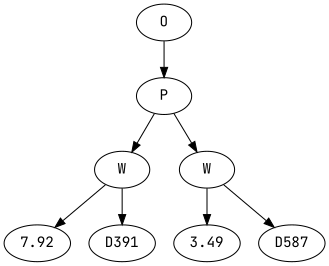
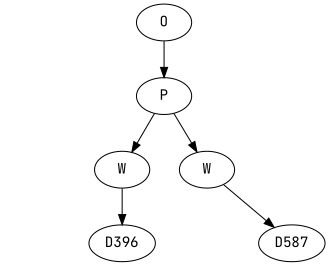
(37, 243) -> none
(122, 243) -> (122, 243)
(207, 243) -> none
